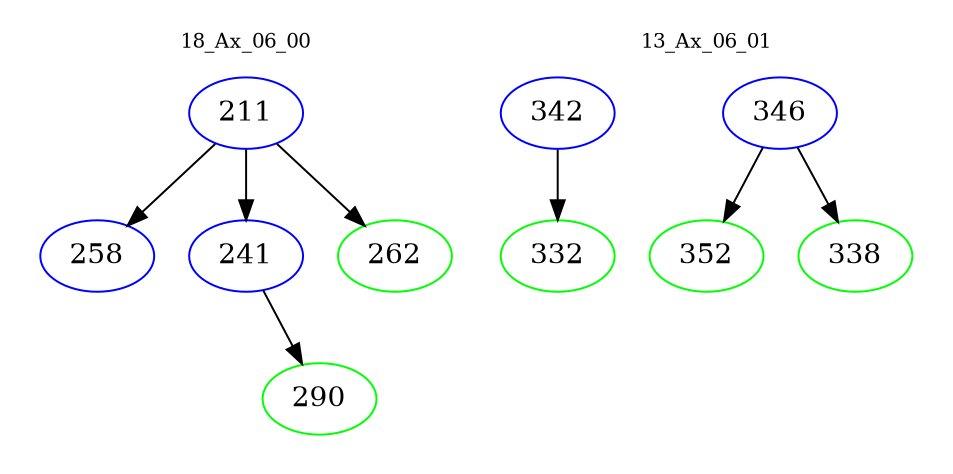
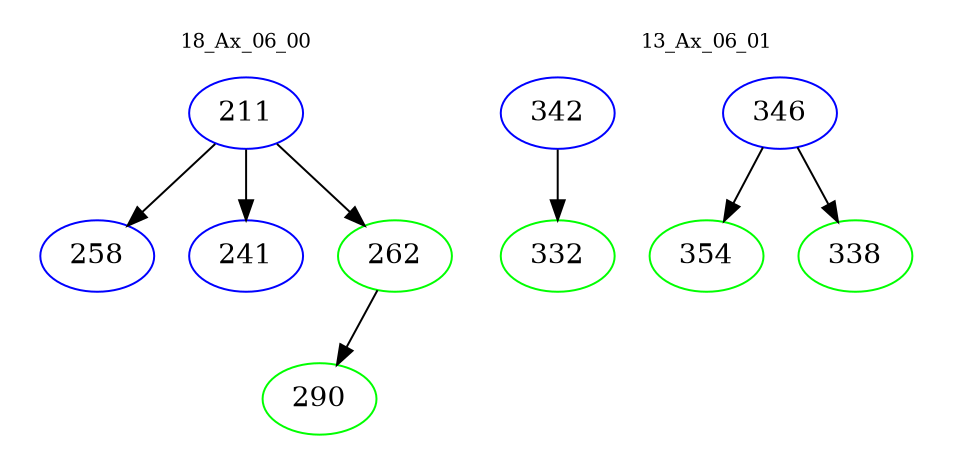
(707, 256) -> (707, 256)
(278, 318) -> (362, 319)
